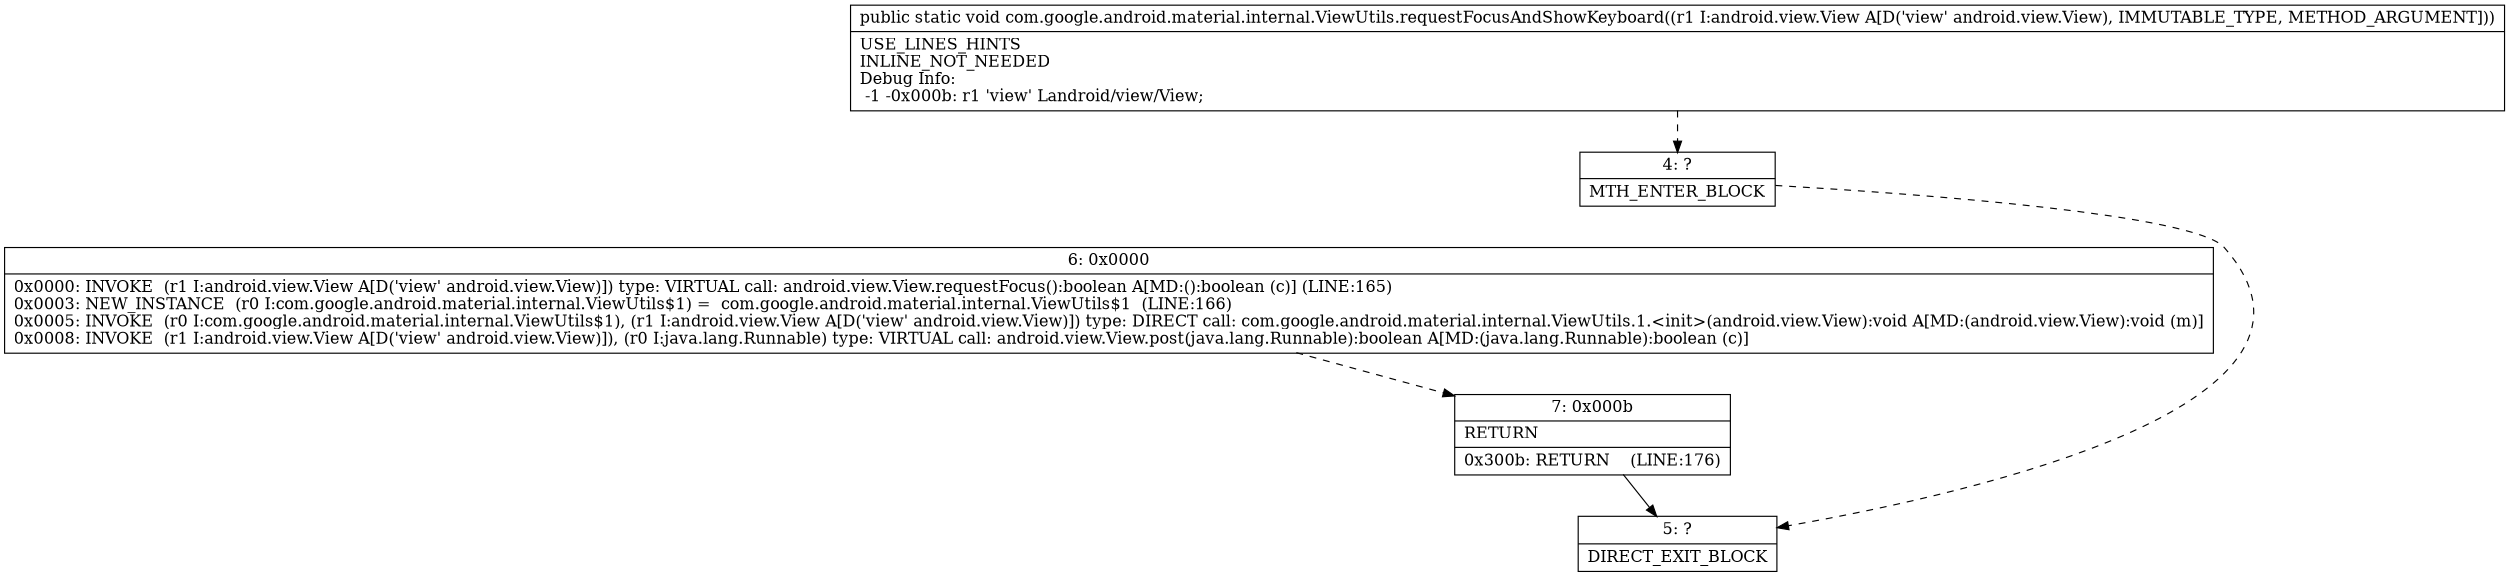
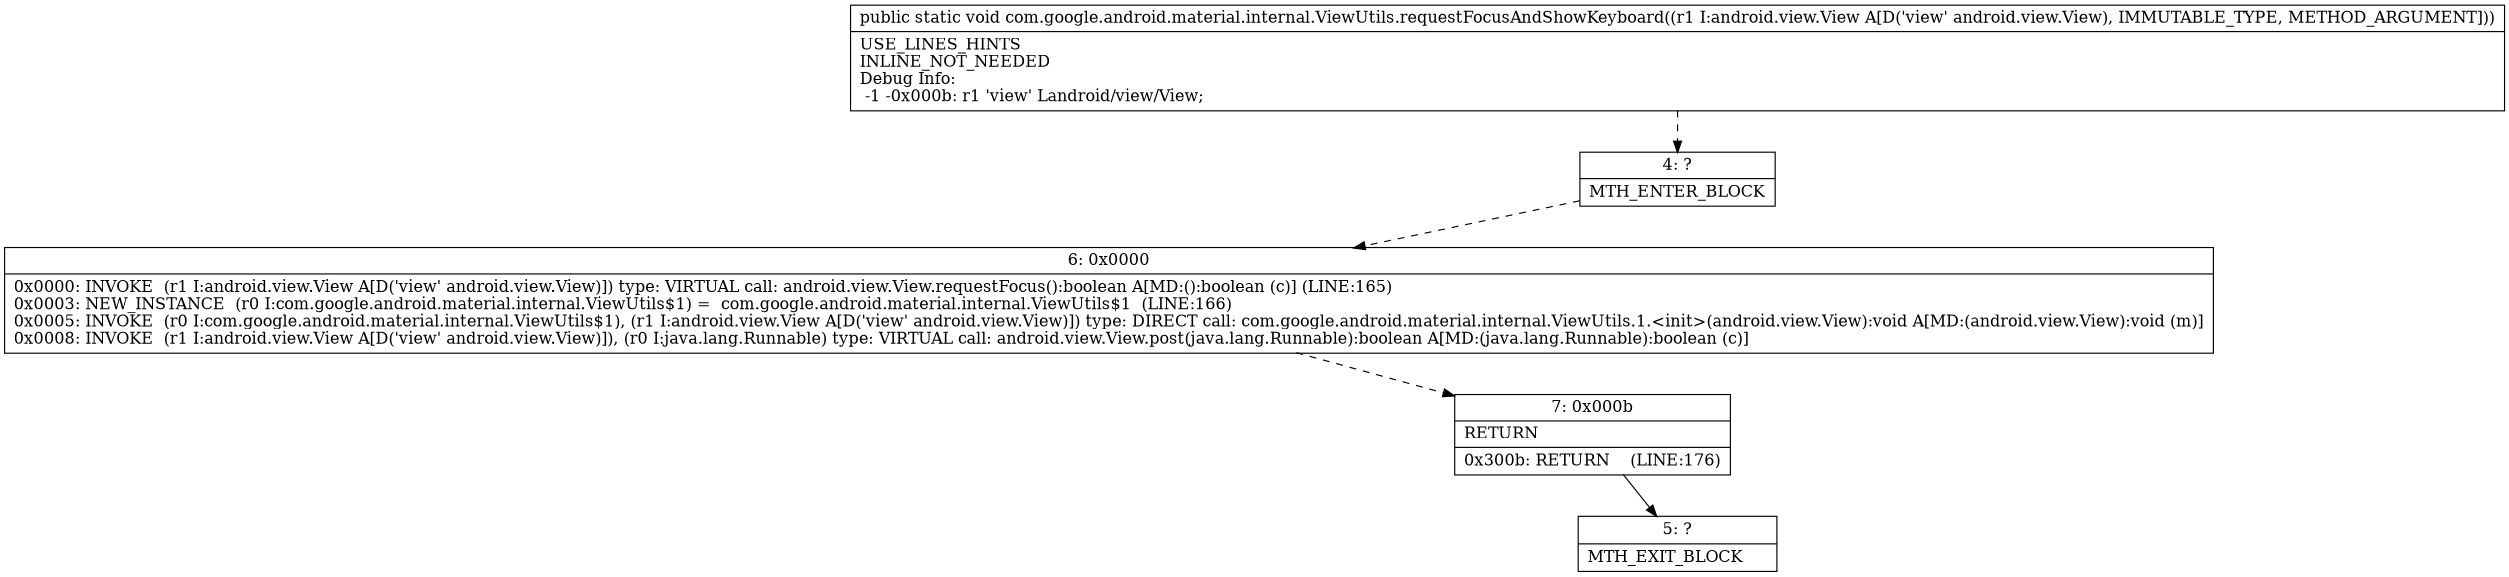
(2250, 316) -> (1473, 223)
(1678, 557) -> (1665, 557)
